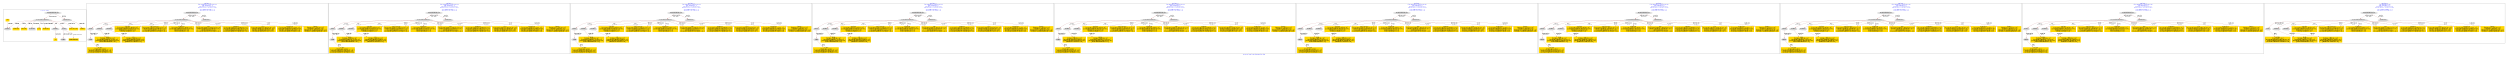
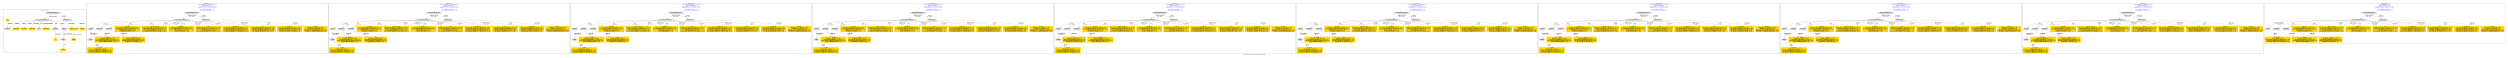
(32, 29) -> (32, 29)
(39, 29) -> (39, 29)
(74, 40) -> (74, 40)
none -> (63, 50)
